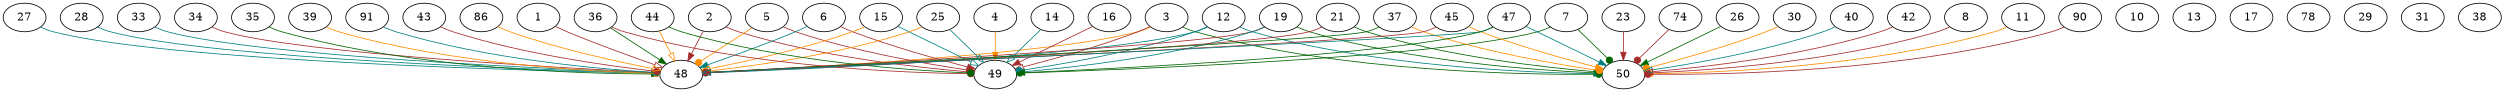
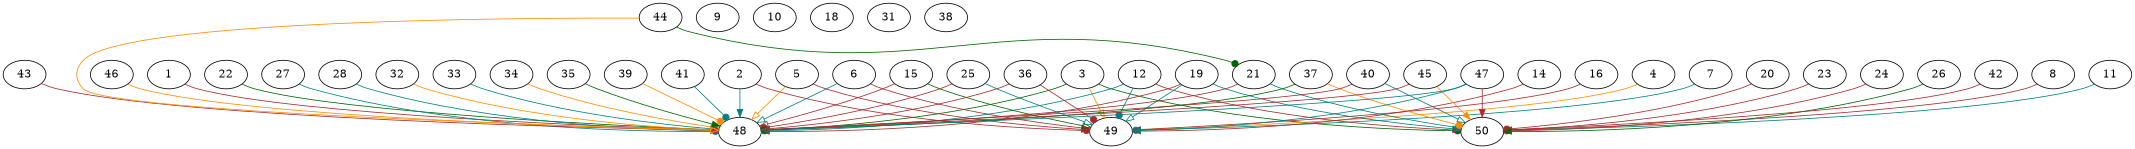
(367, 17) -> (683, 75)
(481, 17) -> (112, 75)
none -> (718, 17)
(1680, 17) -> (1882, 75)
(1795, 17) -> none
(2080, 17) -> (1768, 75)
(2194, 17) -> none
(2251, 17) -> none
(2309, 17) -> (832, 17)
(2366, 17) -> none
(697, 42) -> (740, 99)
(1027, 43) -> (1334, 121)
(635, 44) -> (873, 116)
(865, 44) -> (847, 113)
(934, 44) -> (1000, 107)
(1563, 44) -> (1482, 99)
(1592, 44) -> none
(763, 45) -> (799, 102)
(811, 45) -> (825, 108)
(321, 48) -> (618, 110)
(722, 48) -> (771, 100)
(1087, 49) -> (1095, 100)
(1073, 55) -> (1090, 114)
(1473, 56) -> (1361, 110)
(931, 58) -> (978, 107)
(1260, 59) -> (1305, 118)
(1444, 59) -> (1313, 110)
(824, 60) -> (954, 46)
(1288, 60) -> (1488, 113)
(1415, 62) -> (1288, 114)
(1832, 62) -> (1892, 113)
none -> (226, 75)
none -> (397, 75)
none -> (1062, 113)
